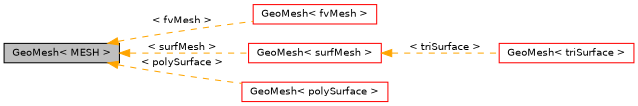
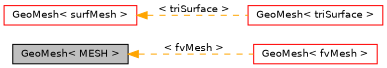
(189, 53) -> none
(315, 92) -> none
